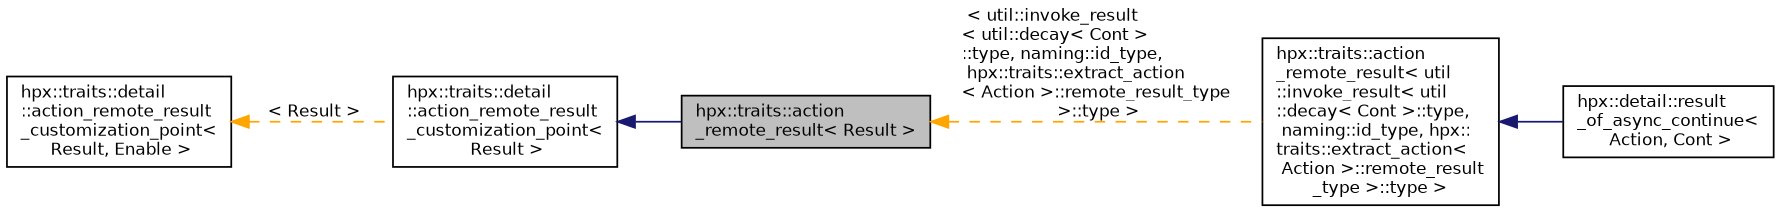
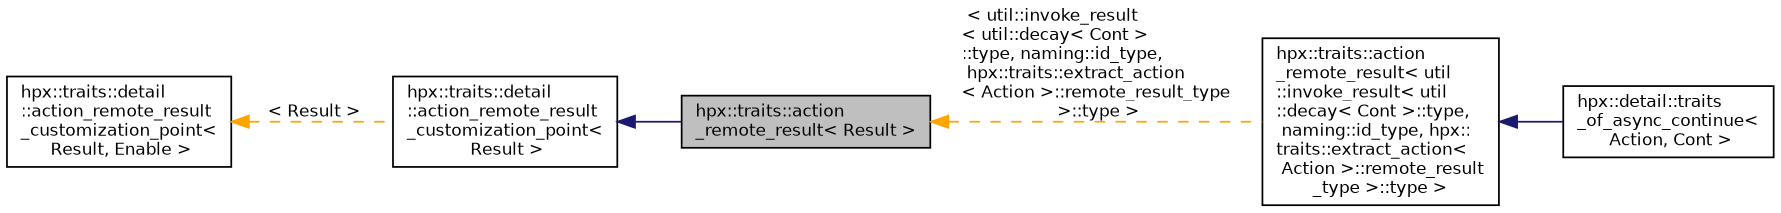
(1668, 122) -> (1668, 122)
